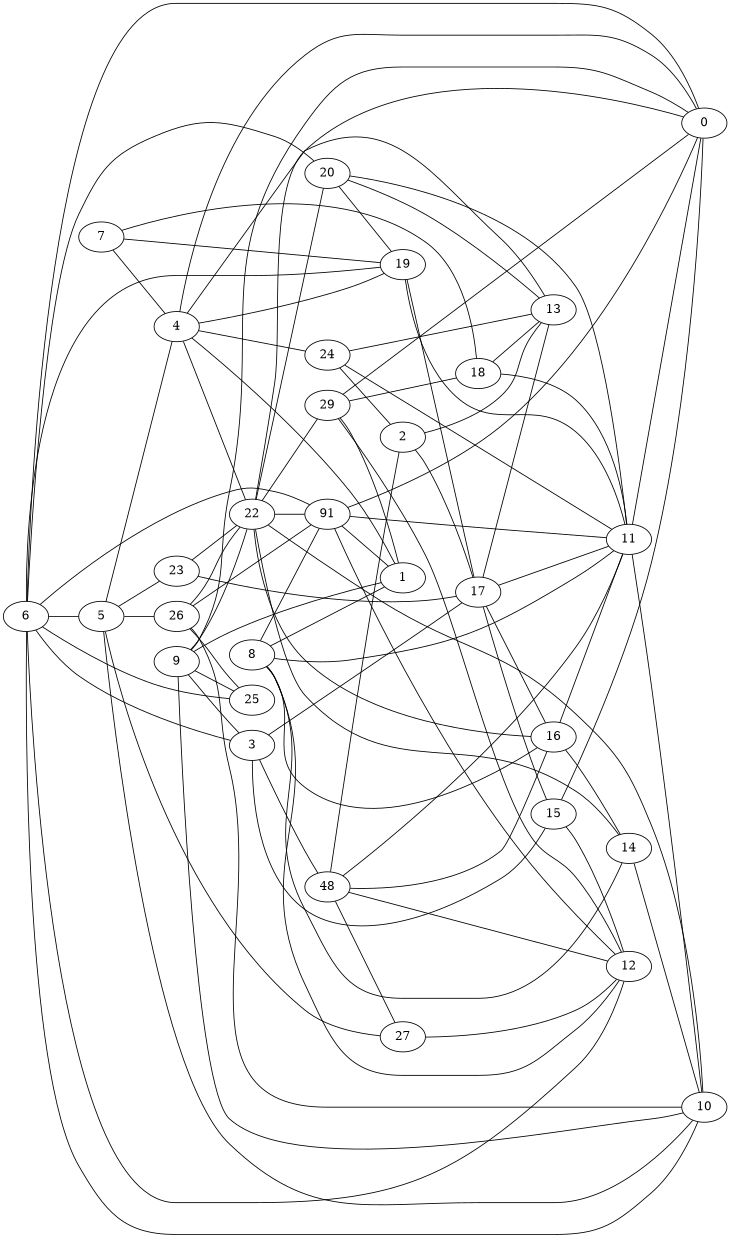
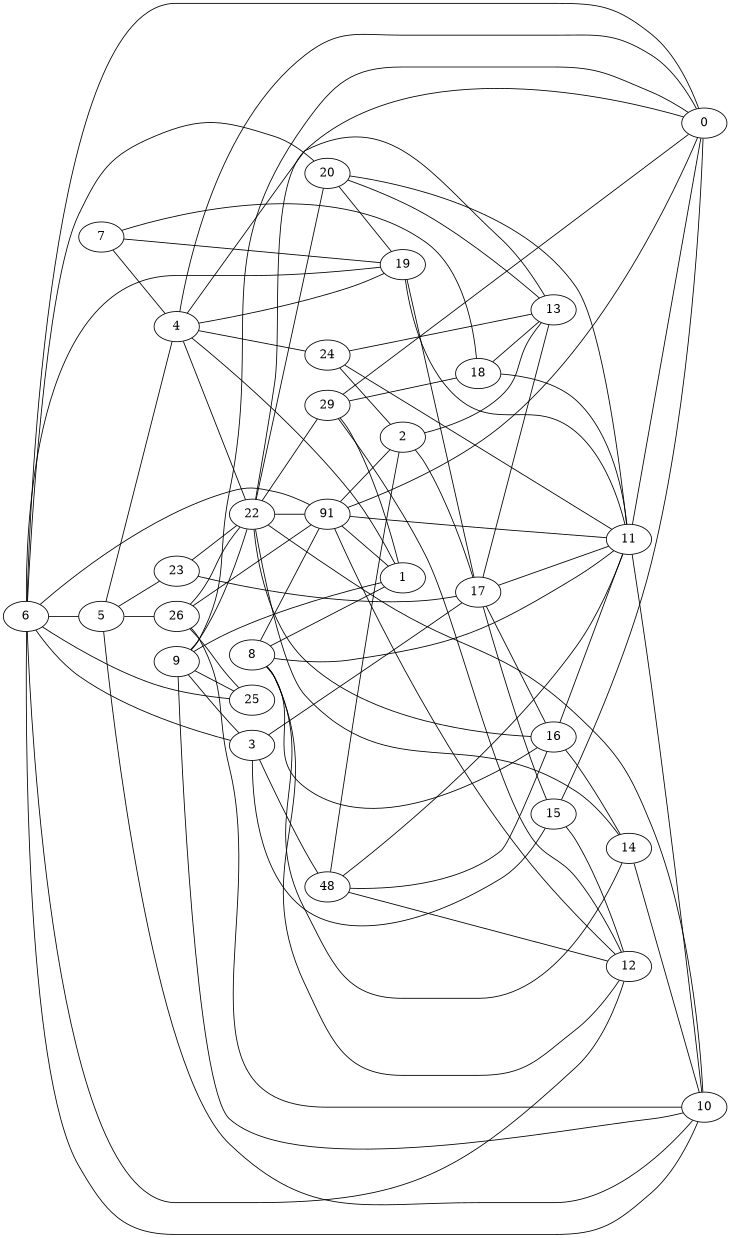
none -> (364, 477)
(403, 1037) -> none
